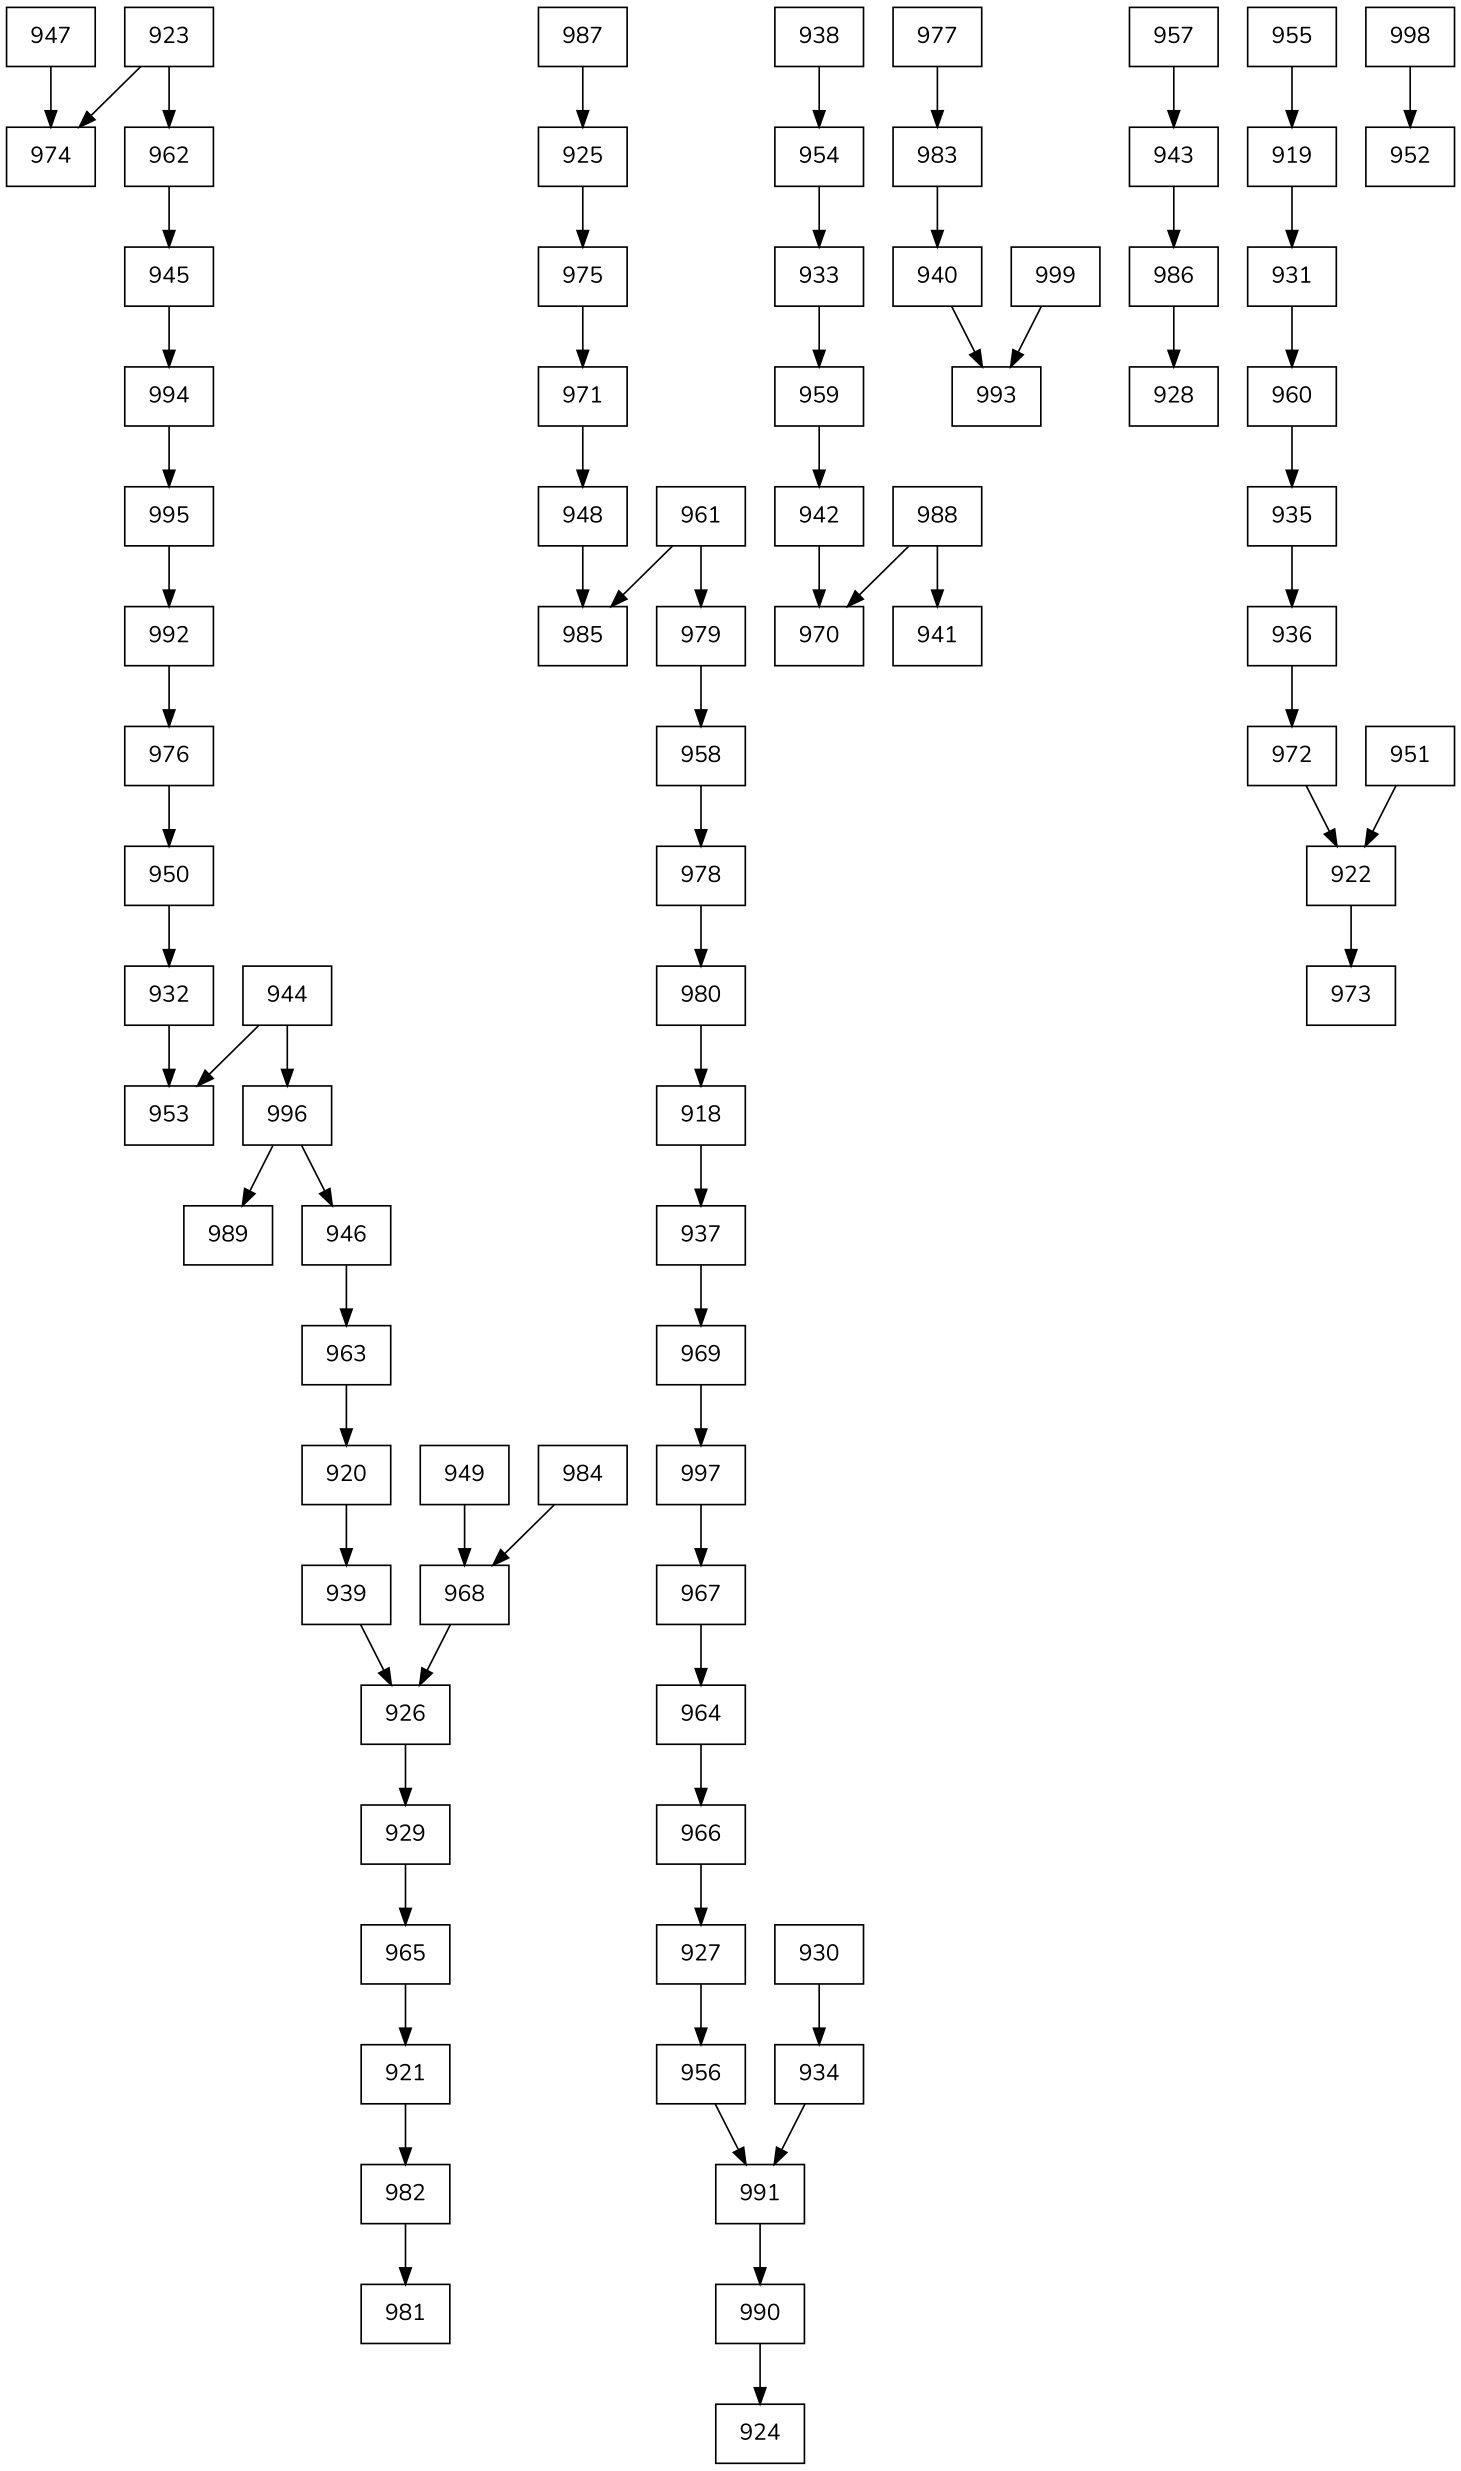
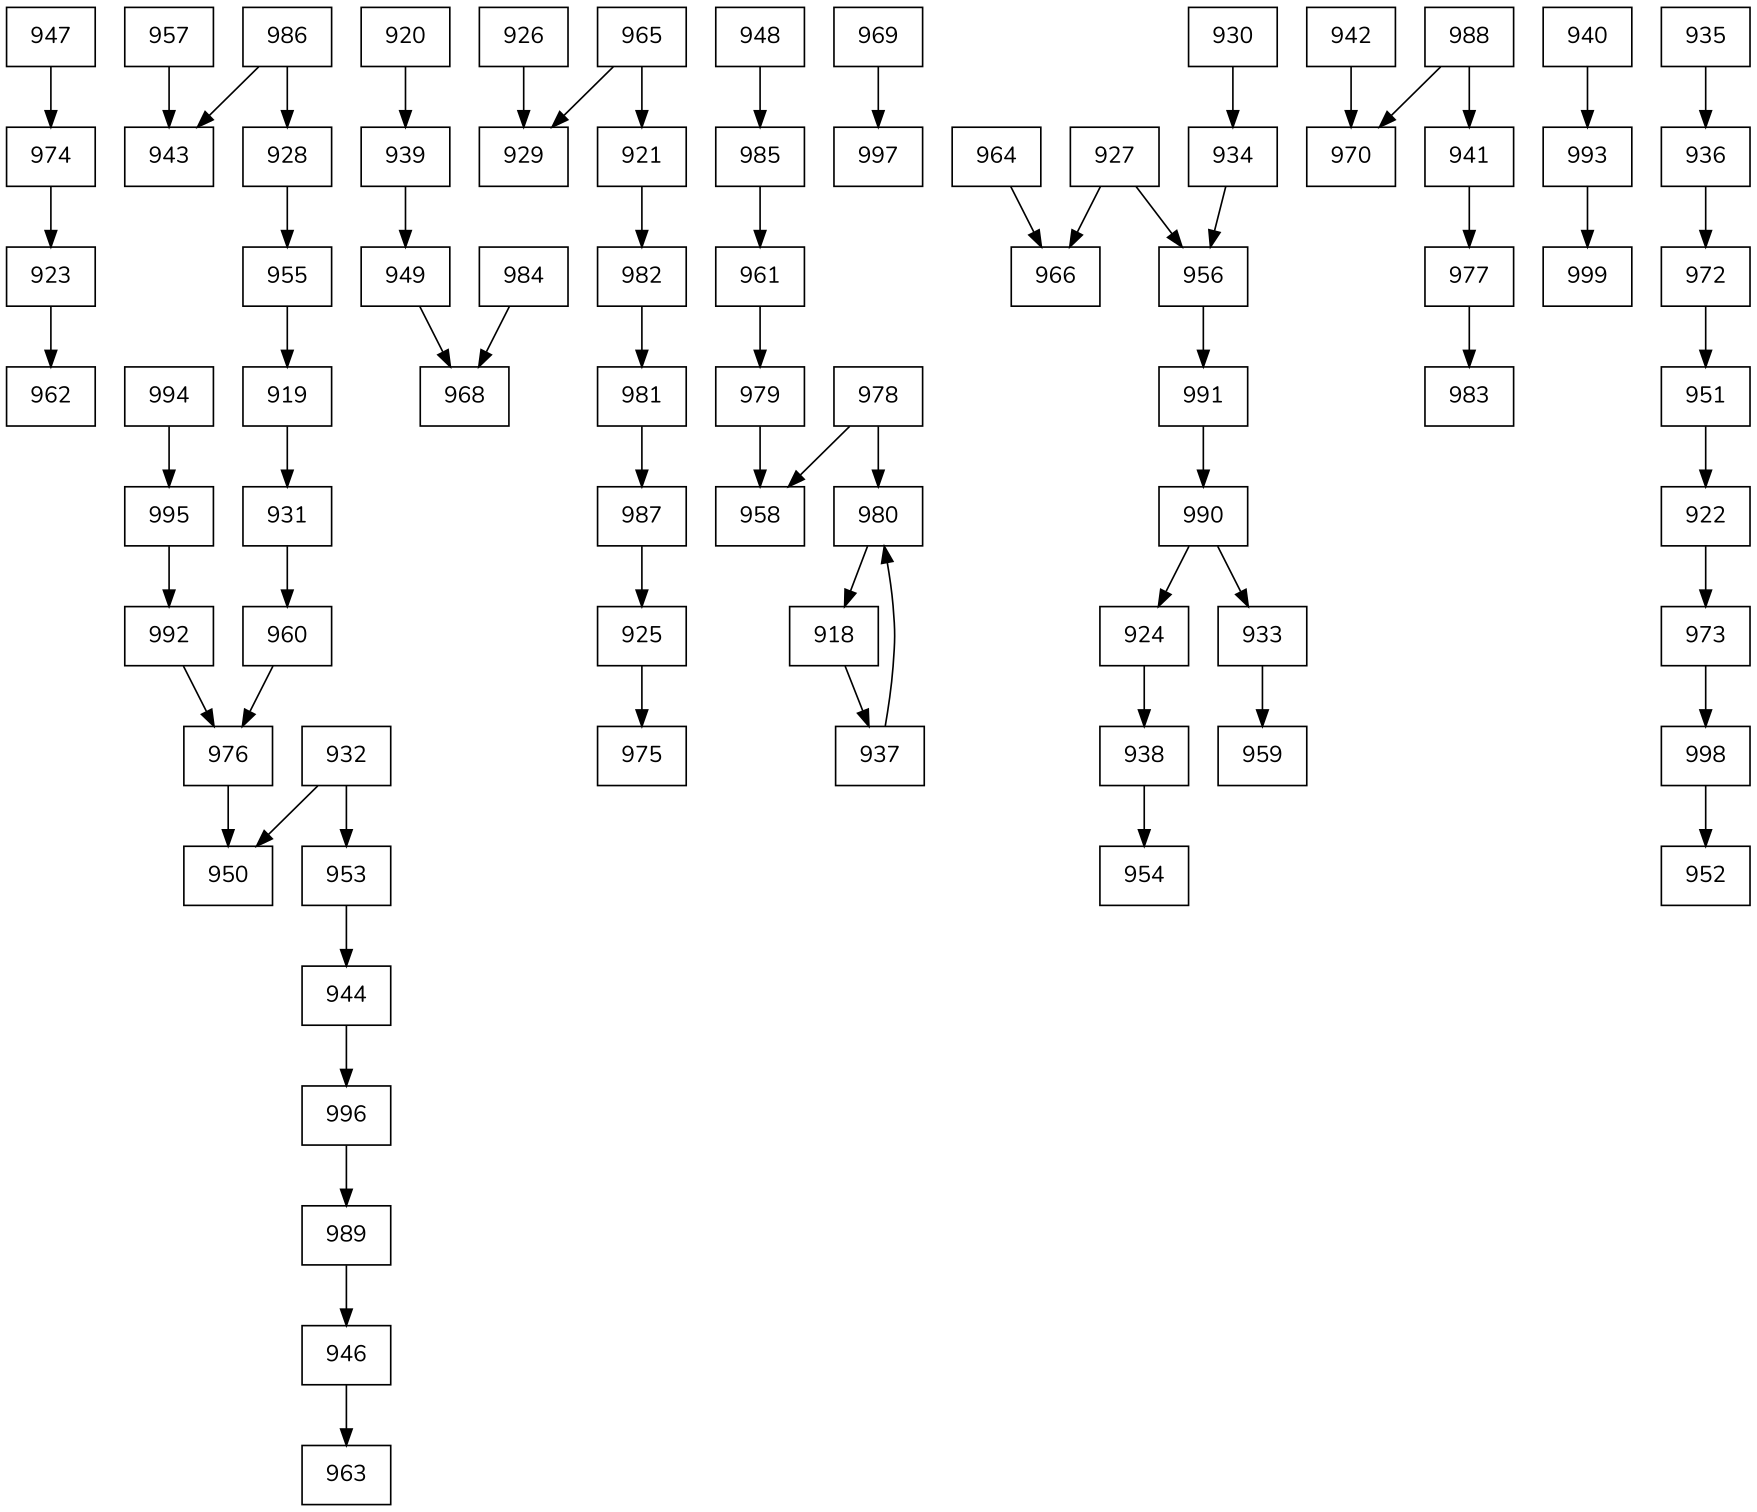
(116, 91) -> (51, 209)
none -> (287, 209)
(819, 209) -> (1229, 569)
(937, 209) -> none
(1174, 209) -> (234, 91)
none -> (1469, 209)
(169, 277) -> none
(1030, 329) -> (1587, 209)
(583, 396) -> none
none -> (642, 448)
(819, 448) -> none
(1292, 448) -> (261, 689)
(648, 570) -> (760, 209)
none -> (1144, 688)
none -> (1706, 688)
(701, 808) -> (825, 451)
(1318, 809) -> (1706, 328)
(169, 928) -> (293, 810)
(234, 1050) -> (346, 928)
(313, 1168) -> (346, 1287)
(701, 1287) -> (894, 644)
(346, 1407) -> none
(701, 1595) -> none
(372, 1647) -> (405, 209)
(439, 1647) -> none
(405, 1886) -> (589, 91)
(701, 1886) -> (1089, 209)
(793, 2127) -> (1220, 209)
